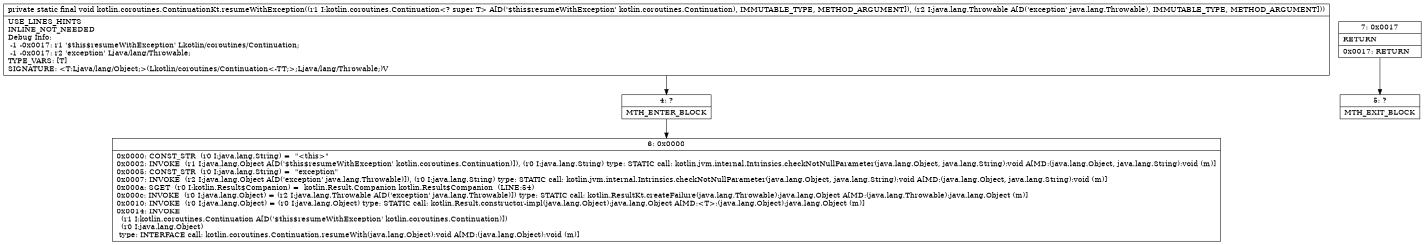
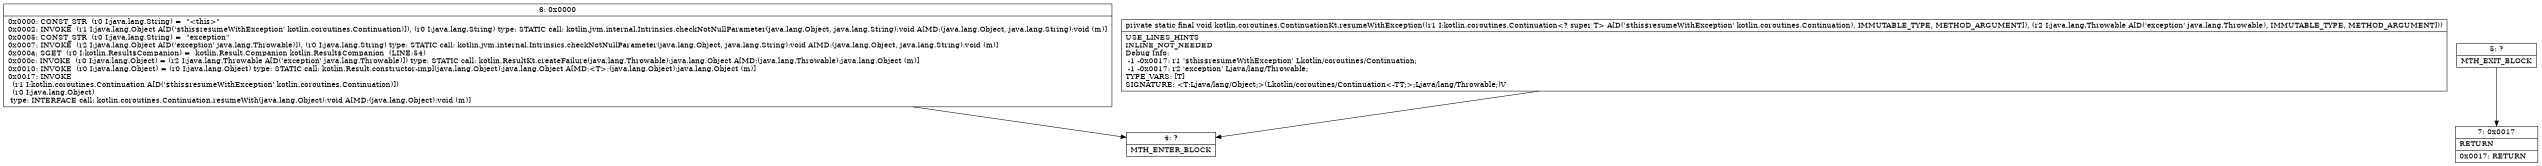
(1380, 74) -> (2497, 94)
(666, 126) -> (1017, 122)
(151, 211) -> (42, 77)
